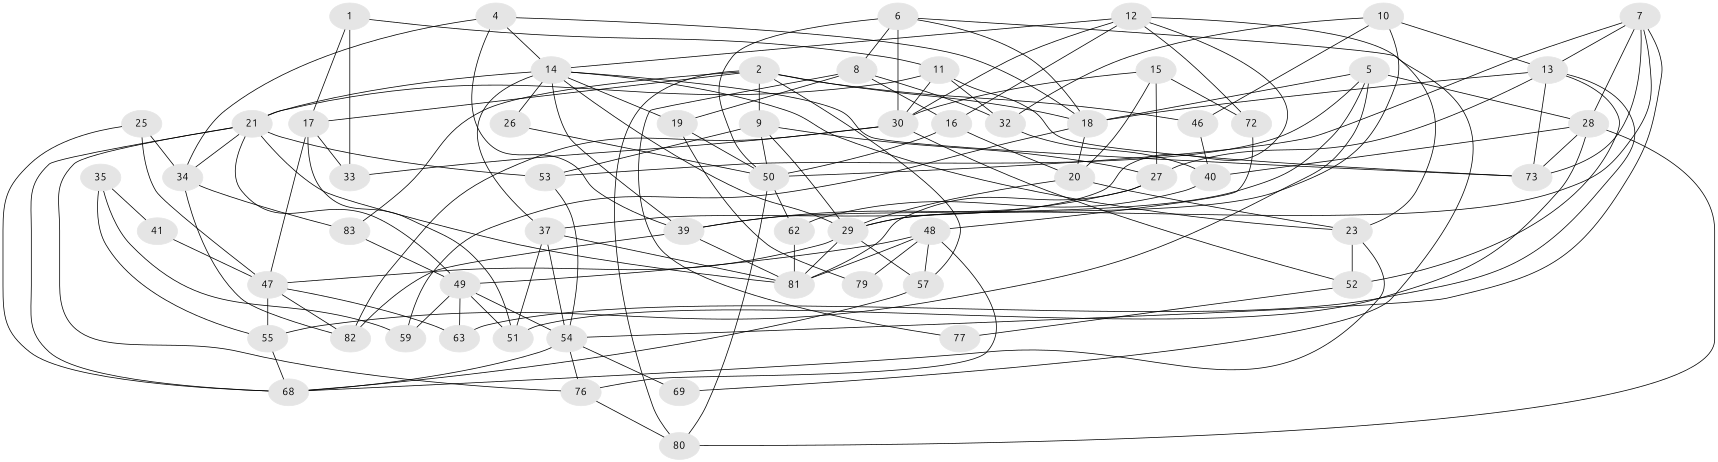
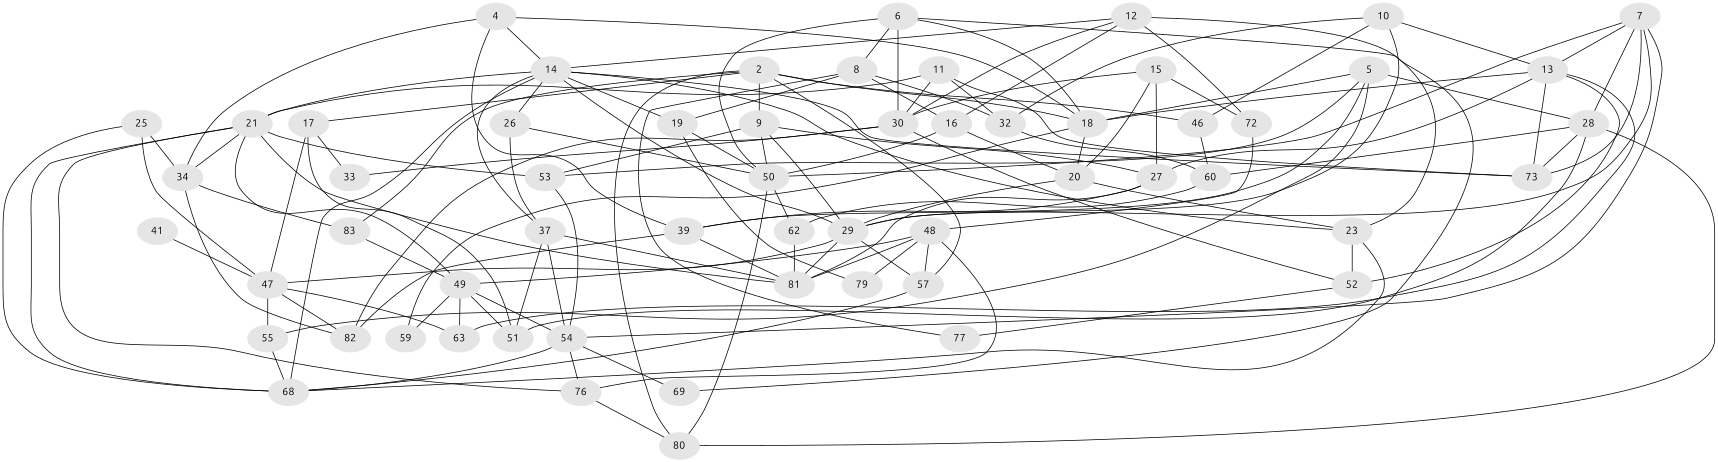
(350, 16) -> none
(593, 160) -> (363, 198)
(101, 178) -> none
(1210, 178) -> (1210, 178)
(1099, 192) -> (515, 181)
